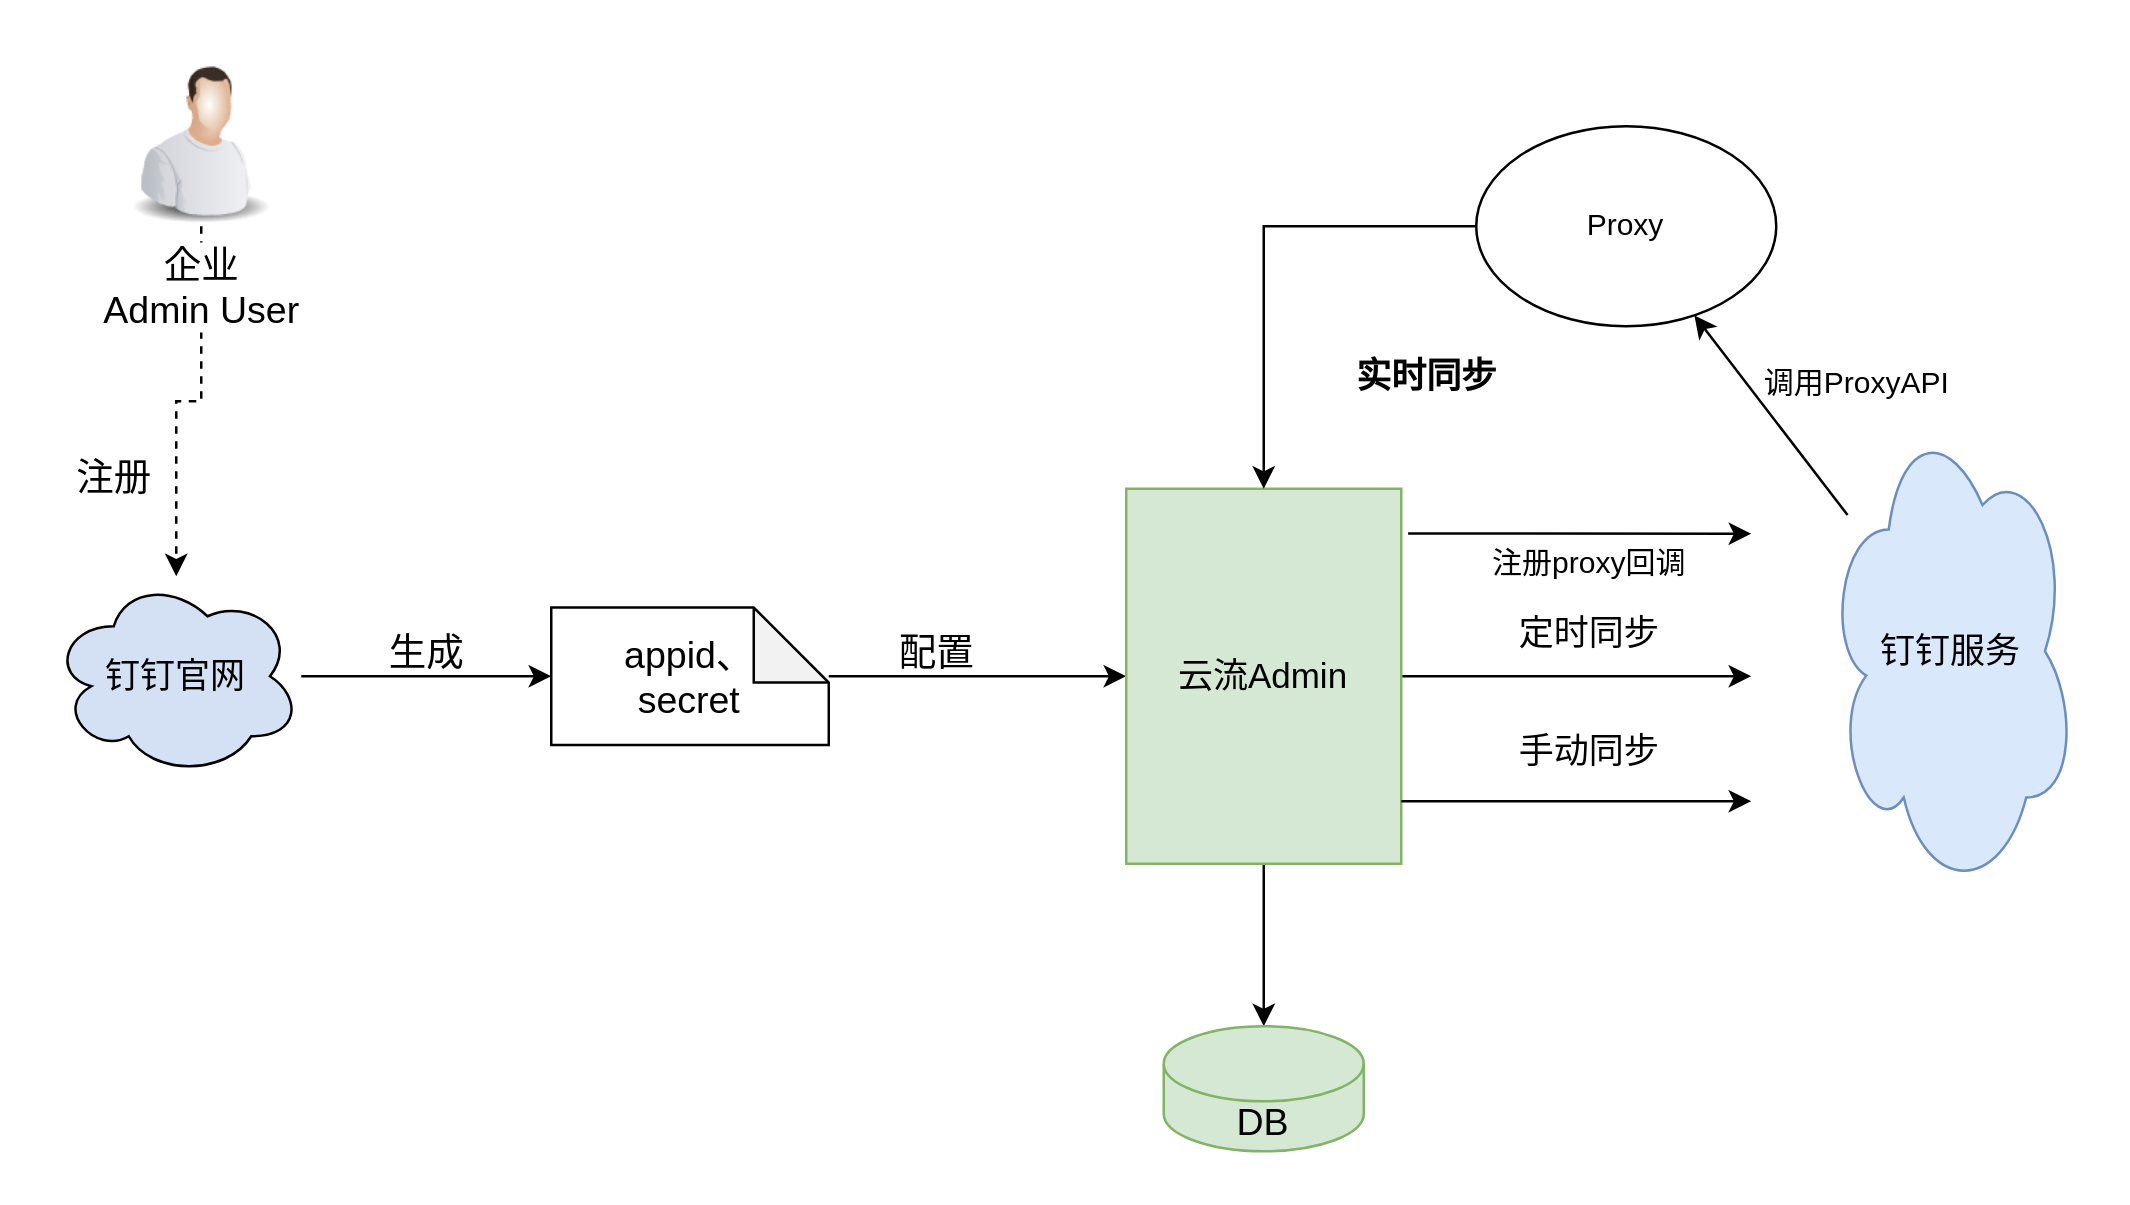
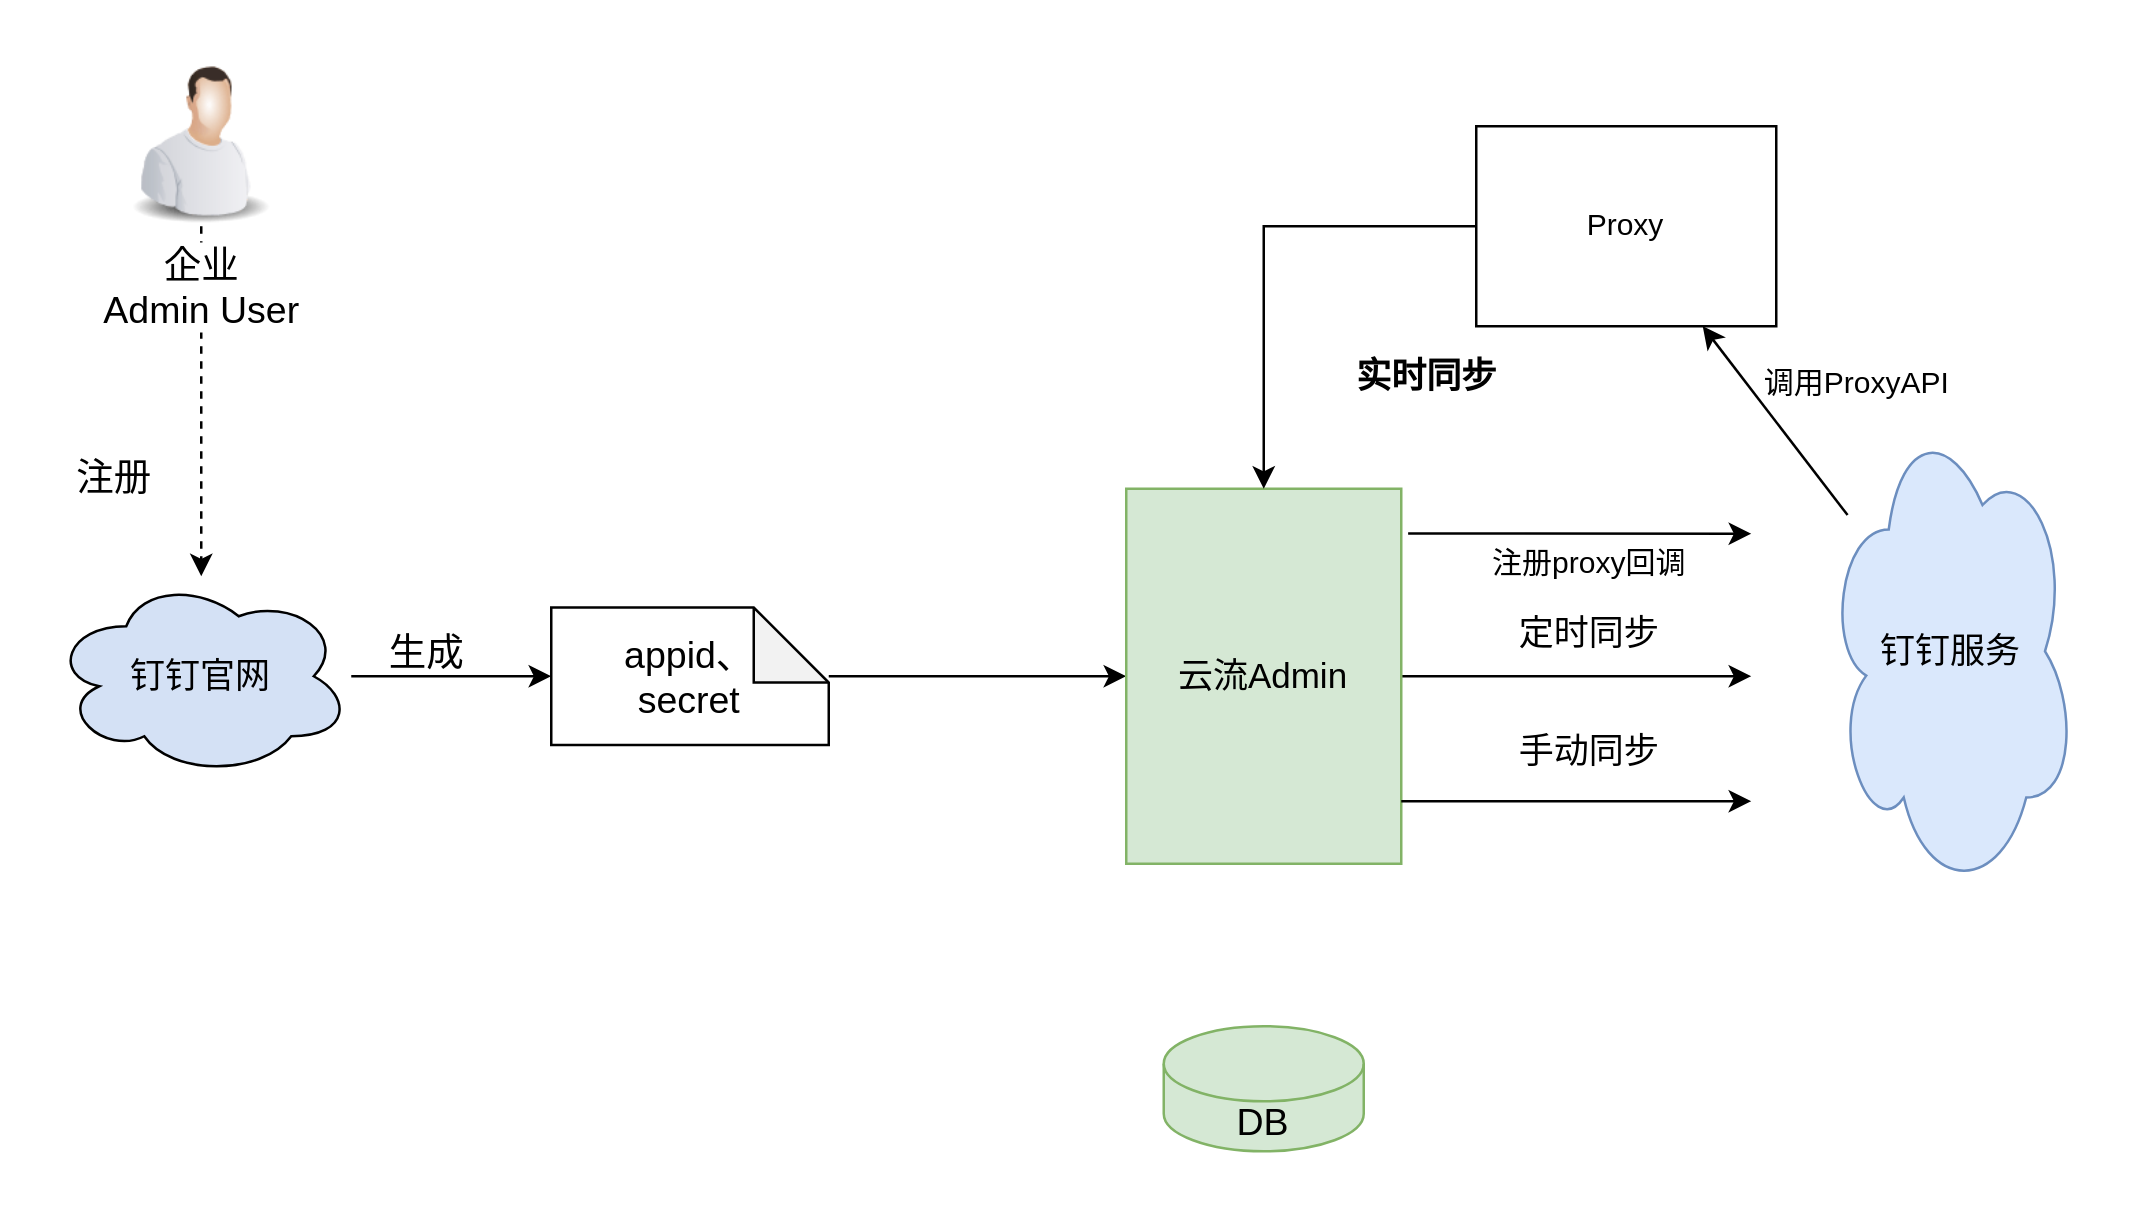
(1626, 226) -> (1626, 226)
(936, 651) -> none
(176, 676) -> (201, 676)
(1264, 937) -> none
